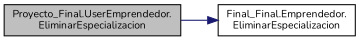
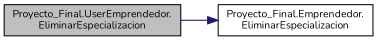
(287, 20) -> (296, 20)
